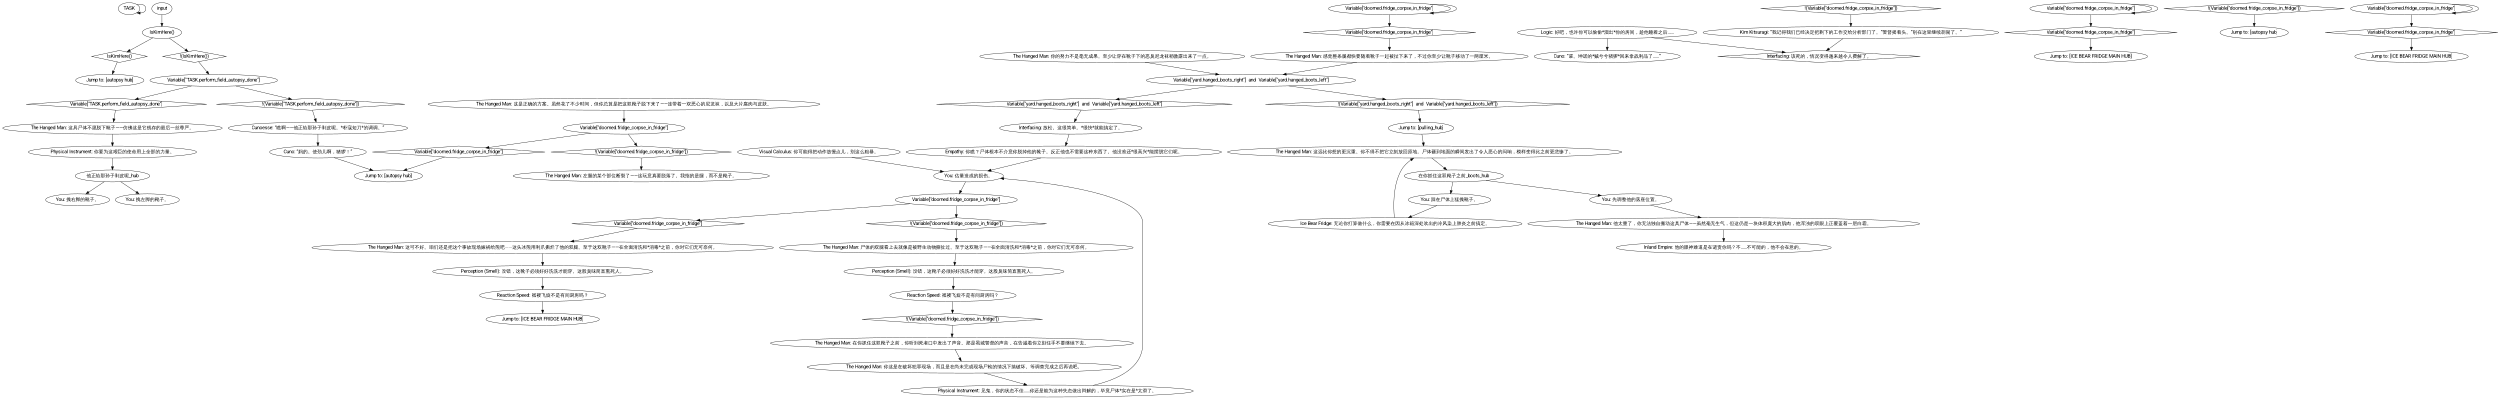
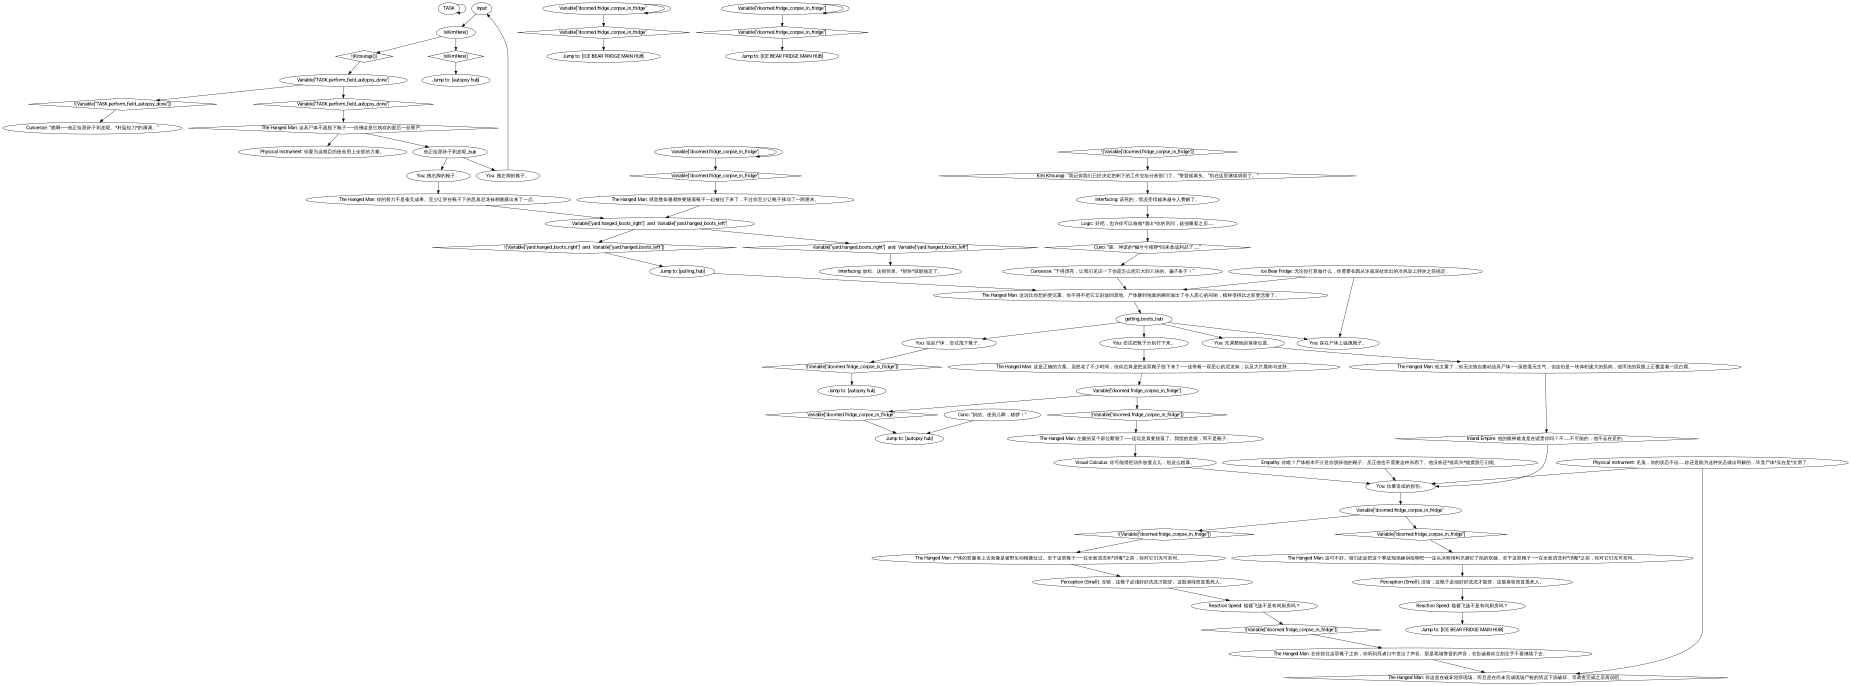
(1851, 33) -> (1148, 176)
(1717, 45) -> (1148, 210)
(194, 56) -> (364, 56)
(1607, 56) -> (1148, 248)
(1819, 56) -> (1148, 200)
none -> (508, 91)
(112, 128) -> (343, 128)
(318, 138) -> none
(1068, 139) -> none
(112, 162) -> (395, 140)
(1454, 176) -> (1144, 319)
none -> (438, 186)
(1424, 211) -> (1347, 306)
(1724, 248) -> (1547, 439)
none -> (1112, 272)
none -> (949, 343)
none -> (1144, 343)
(964, 367) -> (1506, 678)
(1004, 379) -> (1702, 618)
none -> (1135, 449)
none -> (1504, 481)
